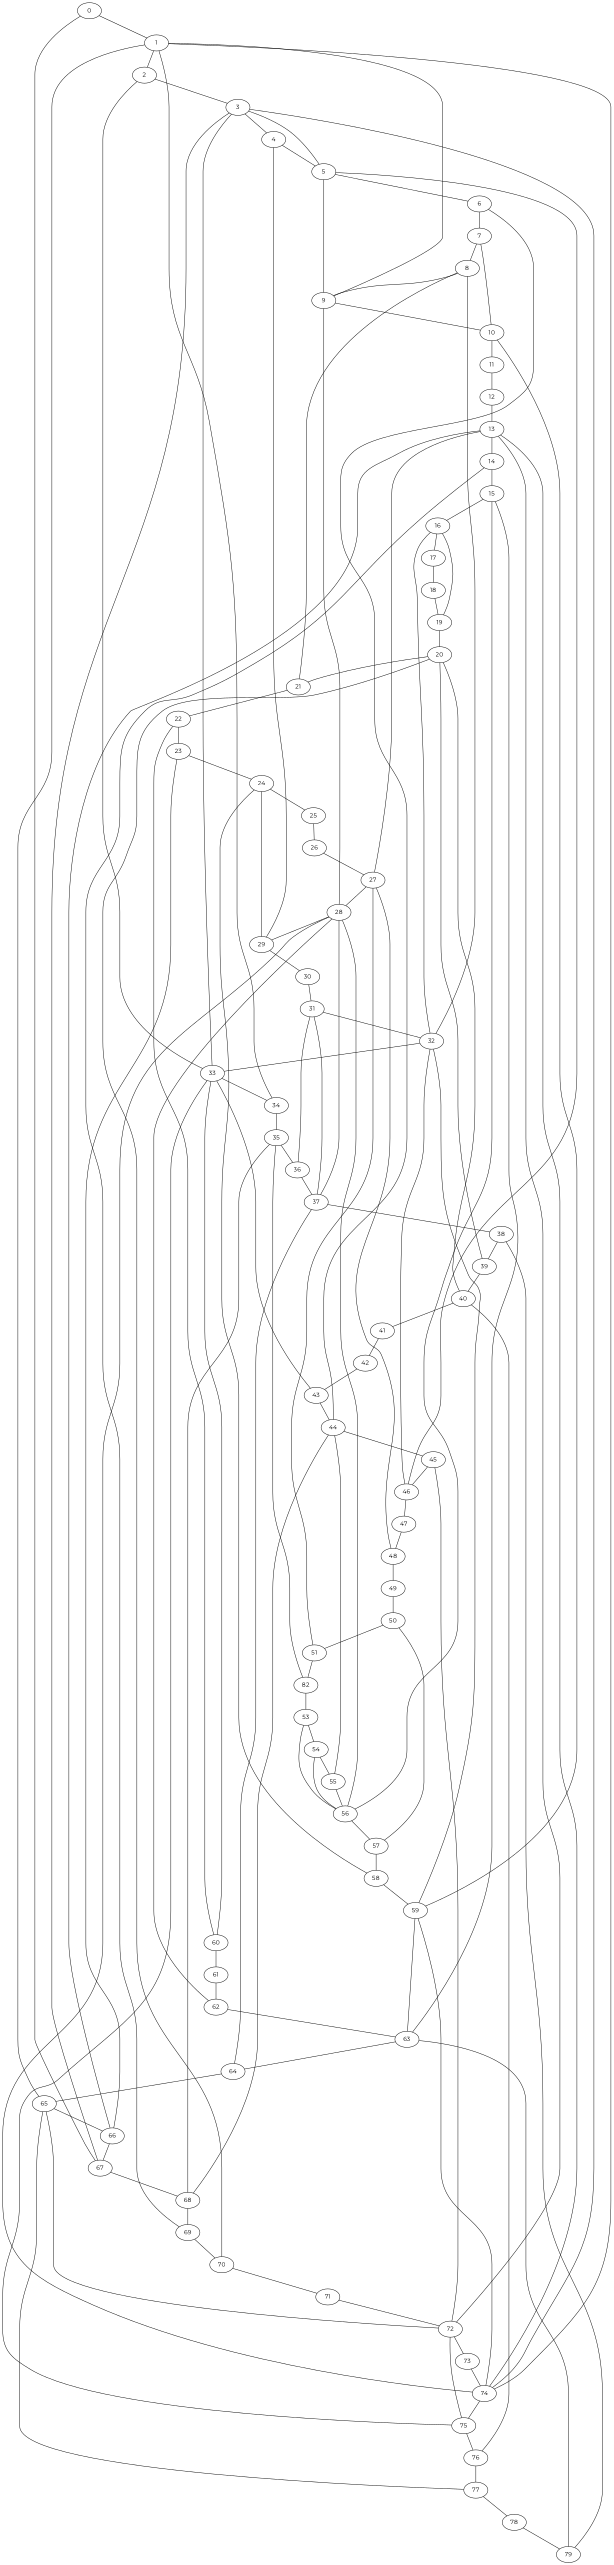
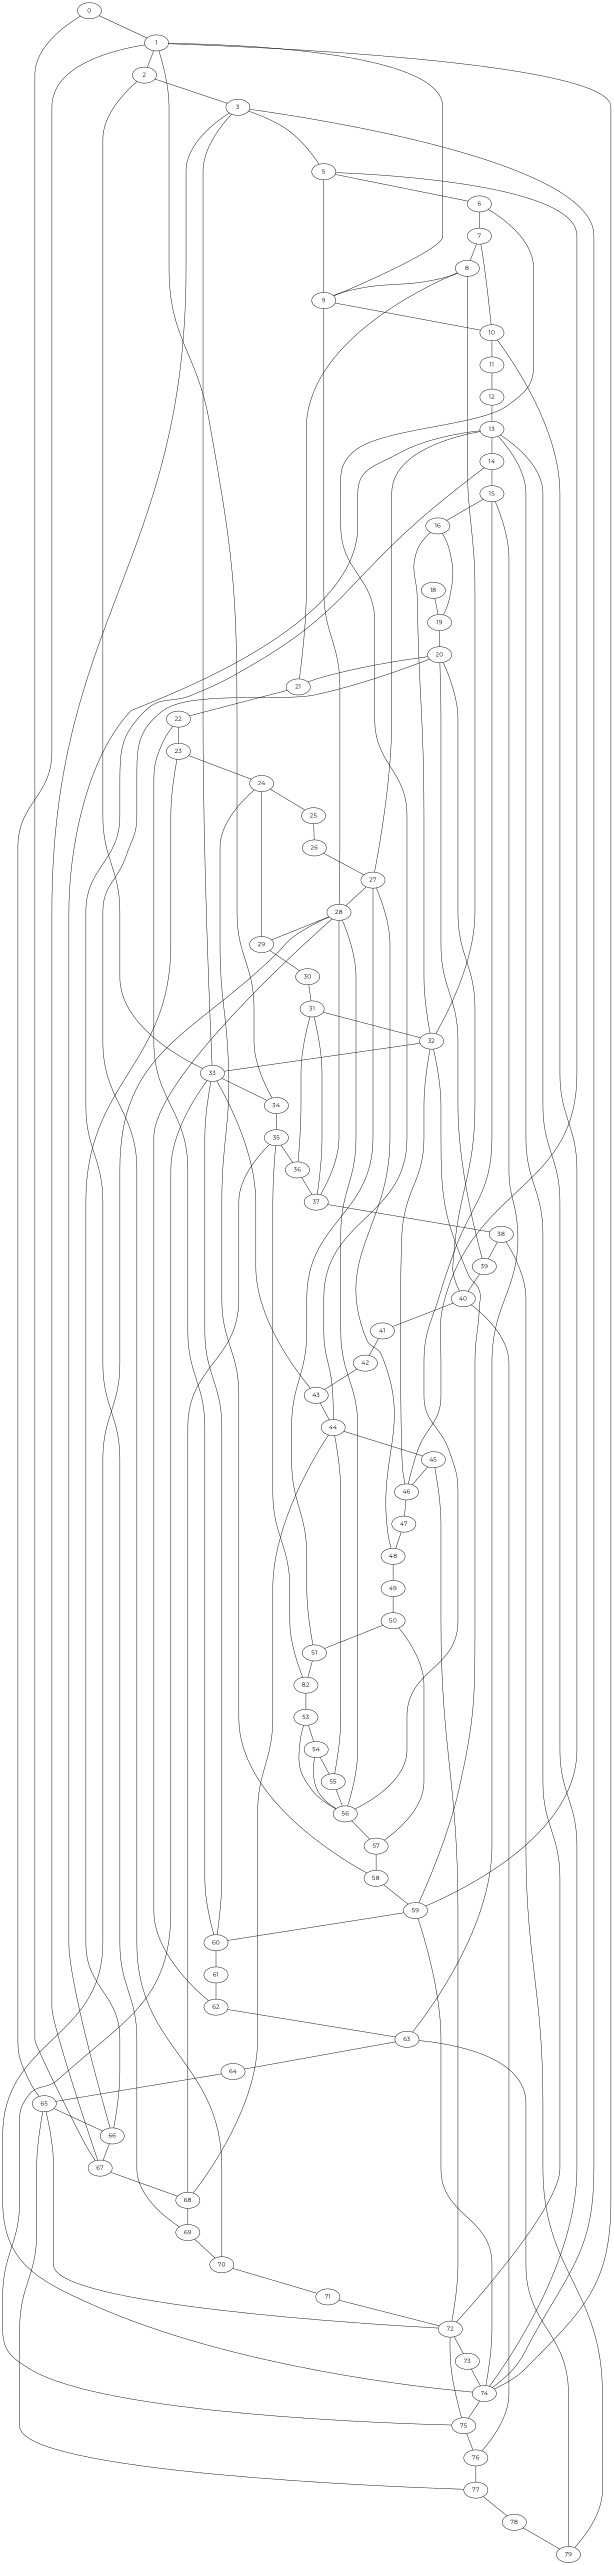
(274, 140) -> none
(433, 558) -> none
(256, 1632) -> none
(411, 1975) -> (316, 1927)
